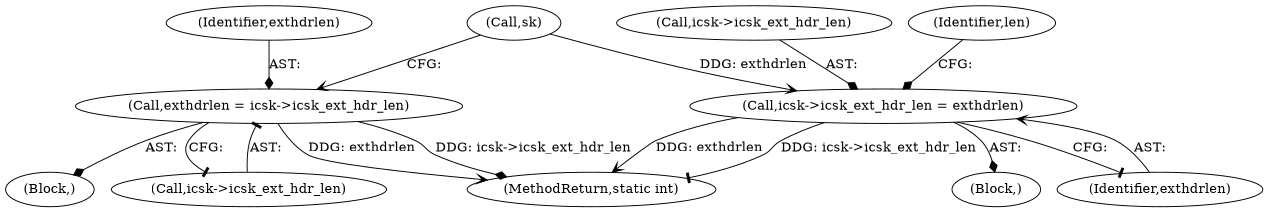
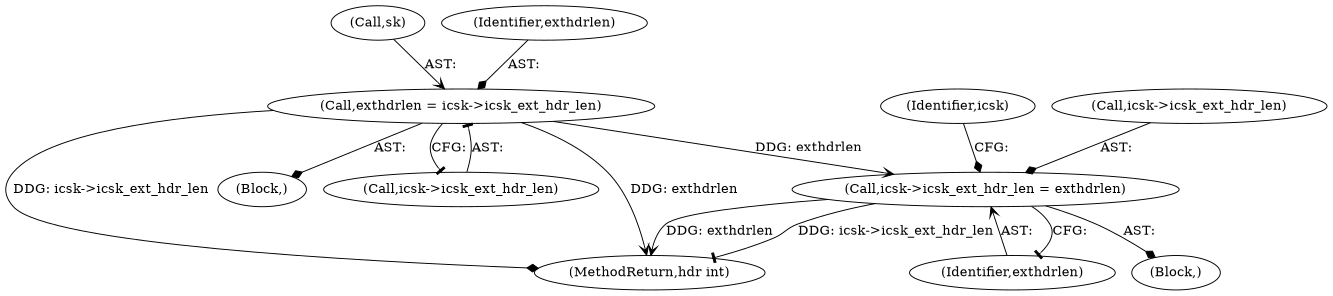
(982, 23) -> (958, 106)
(668, 64) -> (718, 147)
(426, 65) -> (443, 65)
(592, 189) -> (650, 273)
